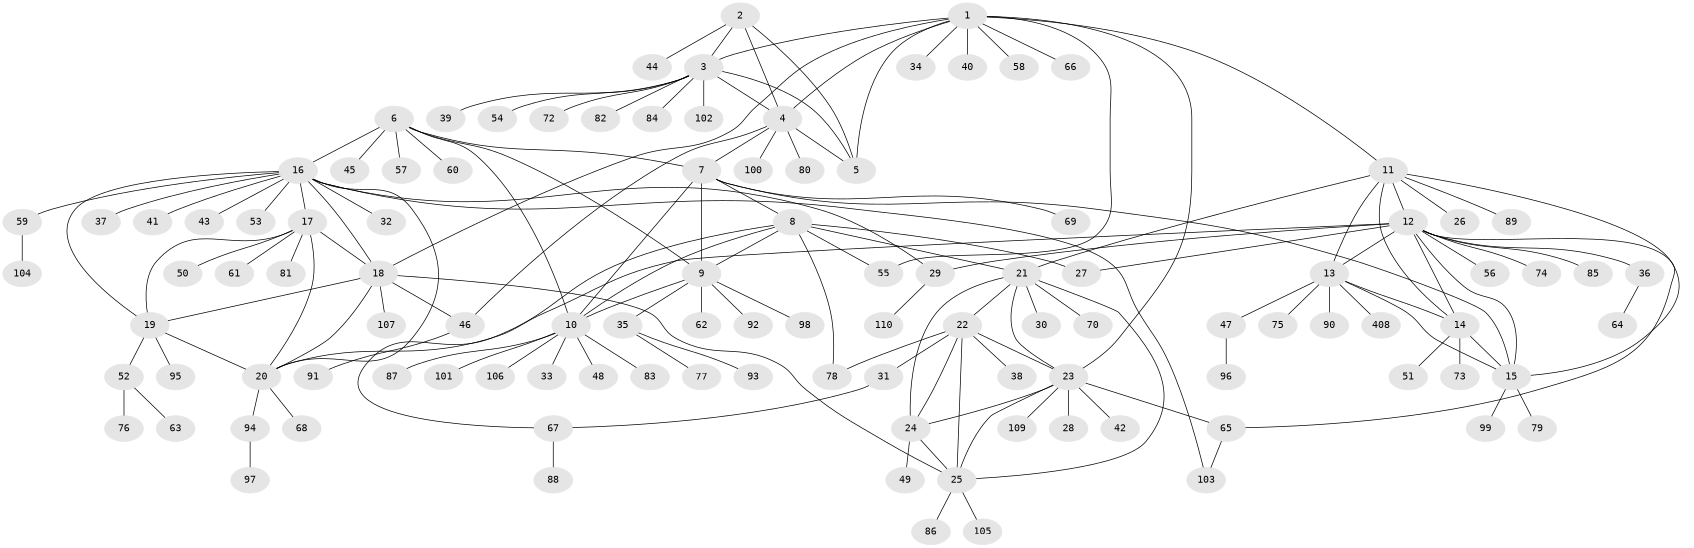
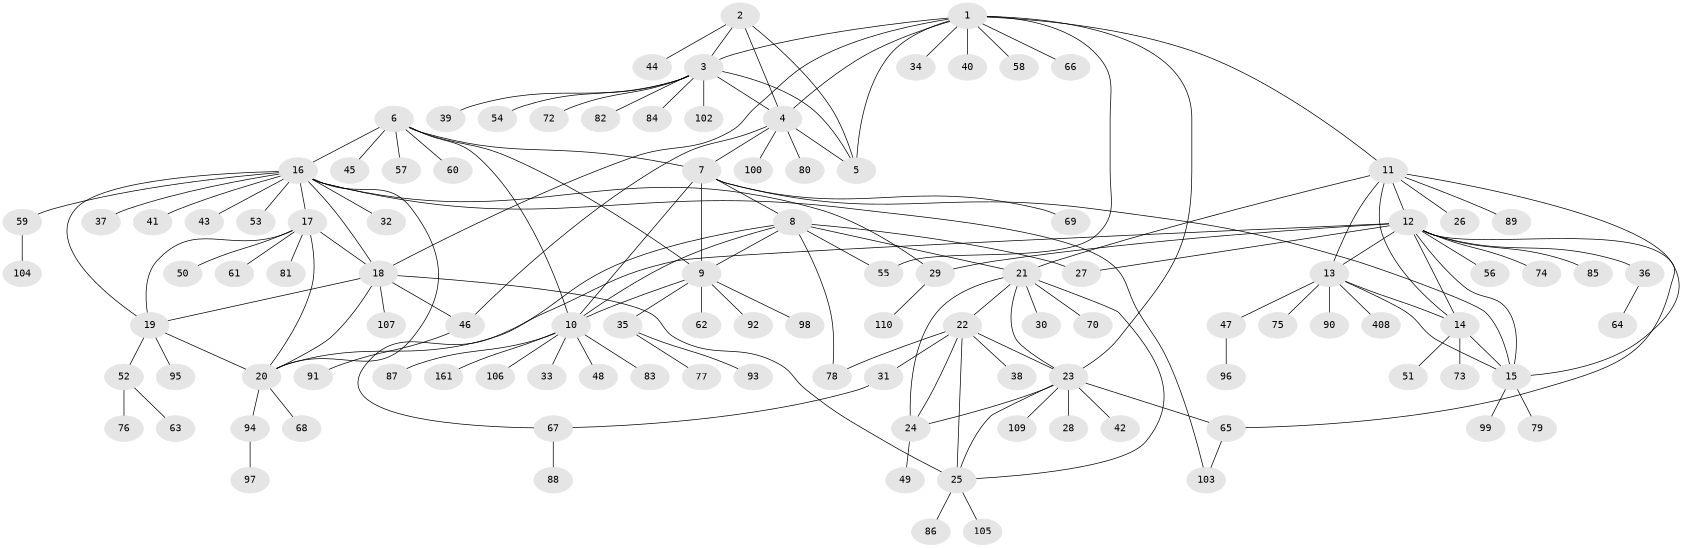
(444, 377) -> (444, 377)
(934, 454) -> none
